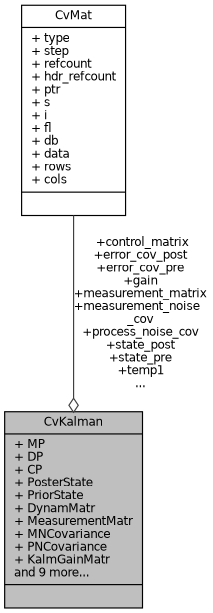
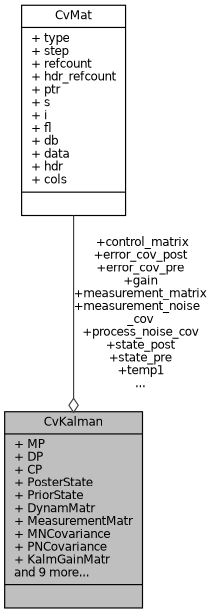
(51, 167) -> (47, 167)
